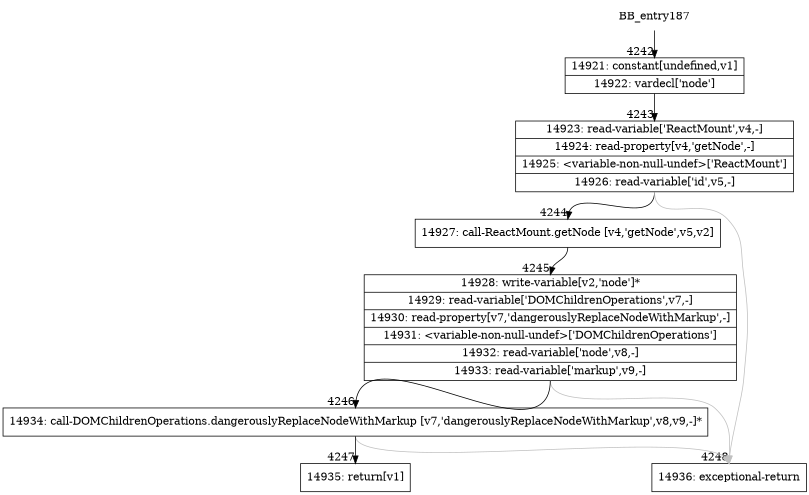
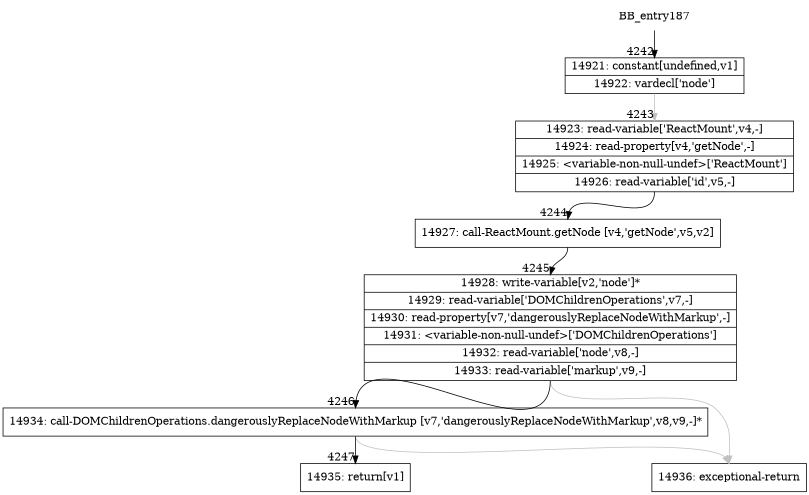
(655, 103) -> (655, 103)
(746, 293) -> none
